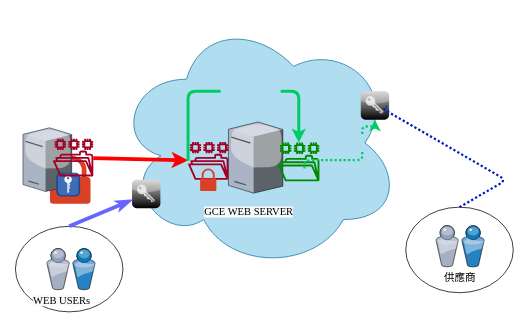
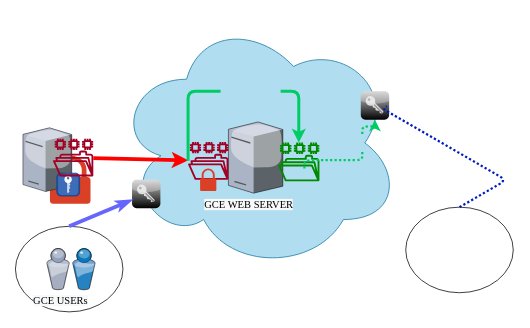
(255, 208) -> (255, 201)
(460, 246) -> none
(55, 301) -> (55, 301)
